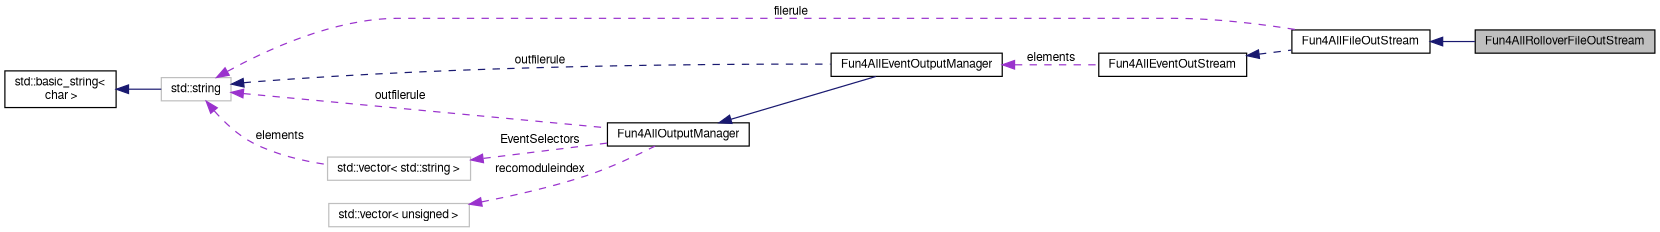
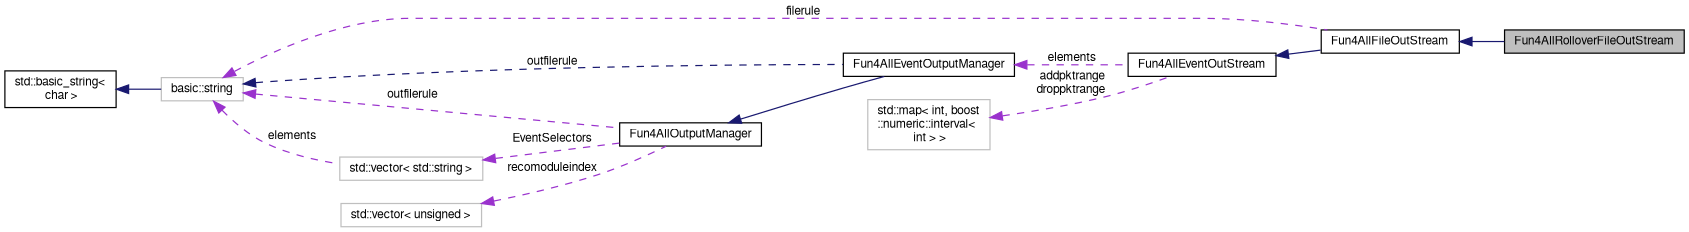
(1275, 52) -> (1304, 52)
(196, 89) -> (202, 89)
none -> (929, 125)
